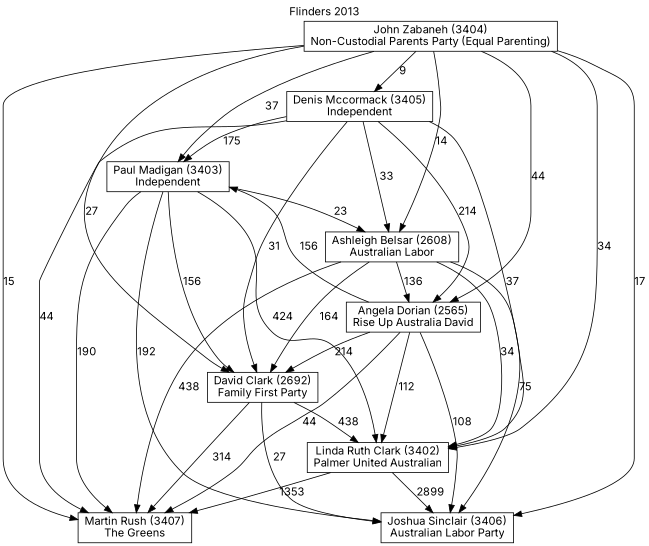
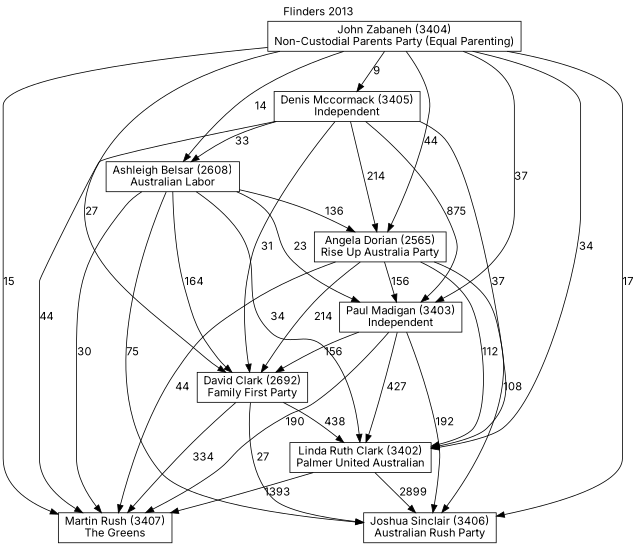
(232, 142) -> (456, 212)
(295, 203) -> (286, 252)
(283, 317) -> (397, 387)
(413, 317) -> (380, 247)
(189, 387) -> (85, 352)
(222, 458) -> (204, 458)
(292, 493) -> (278, 493)
(447, 528) -> (430, 528)
